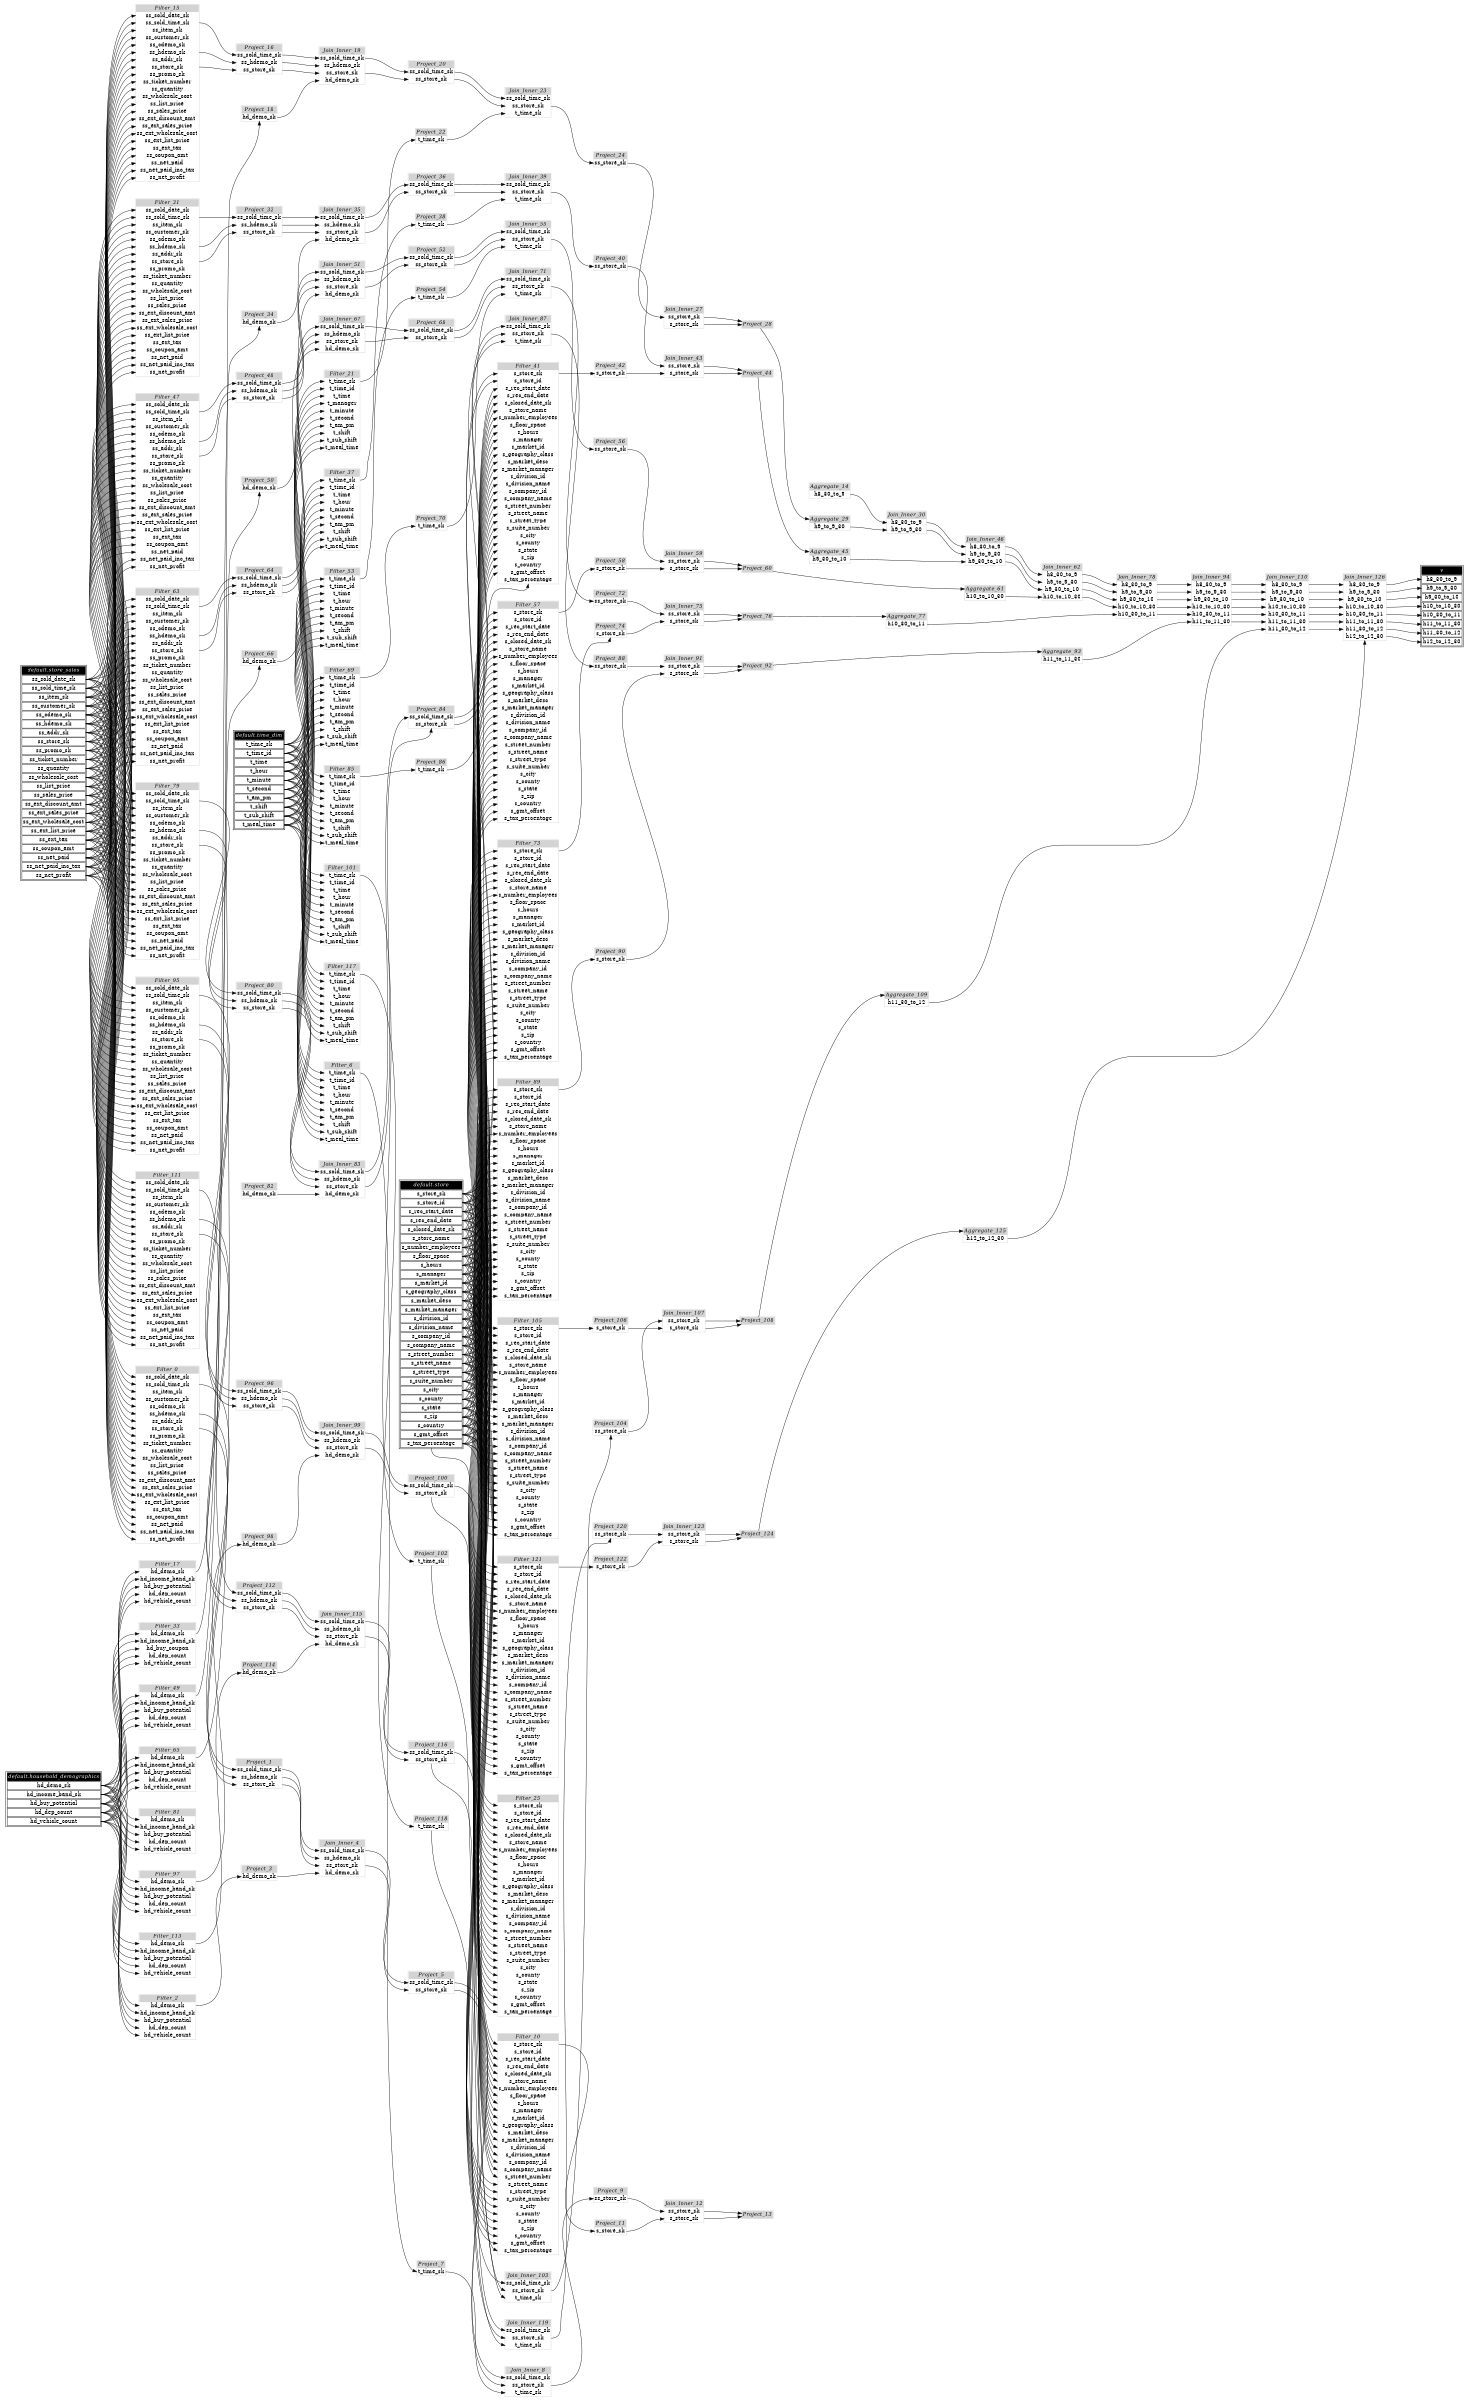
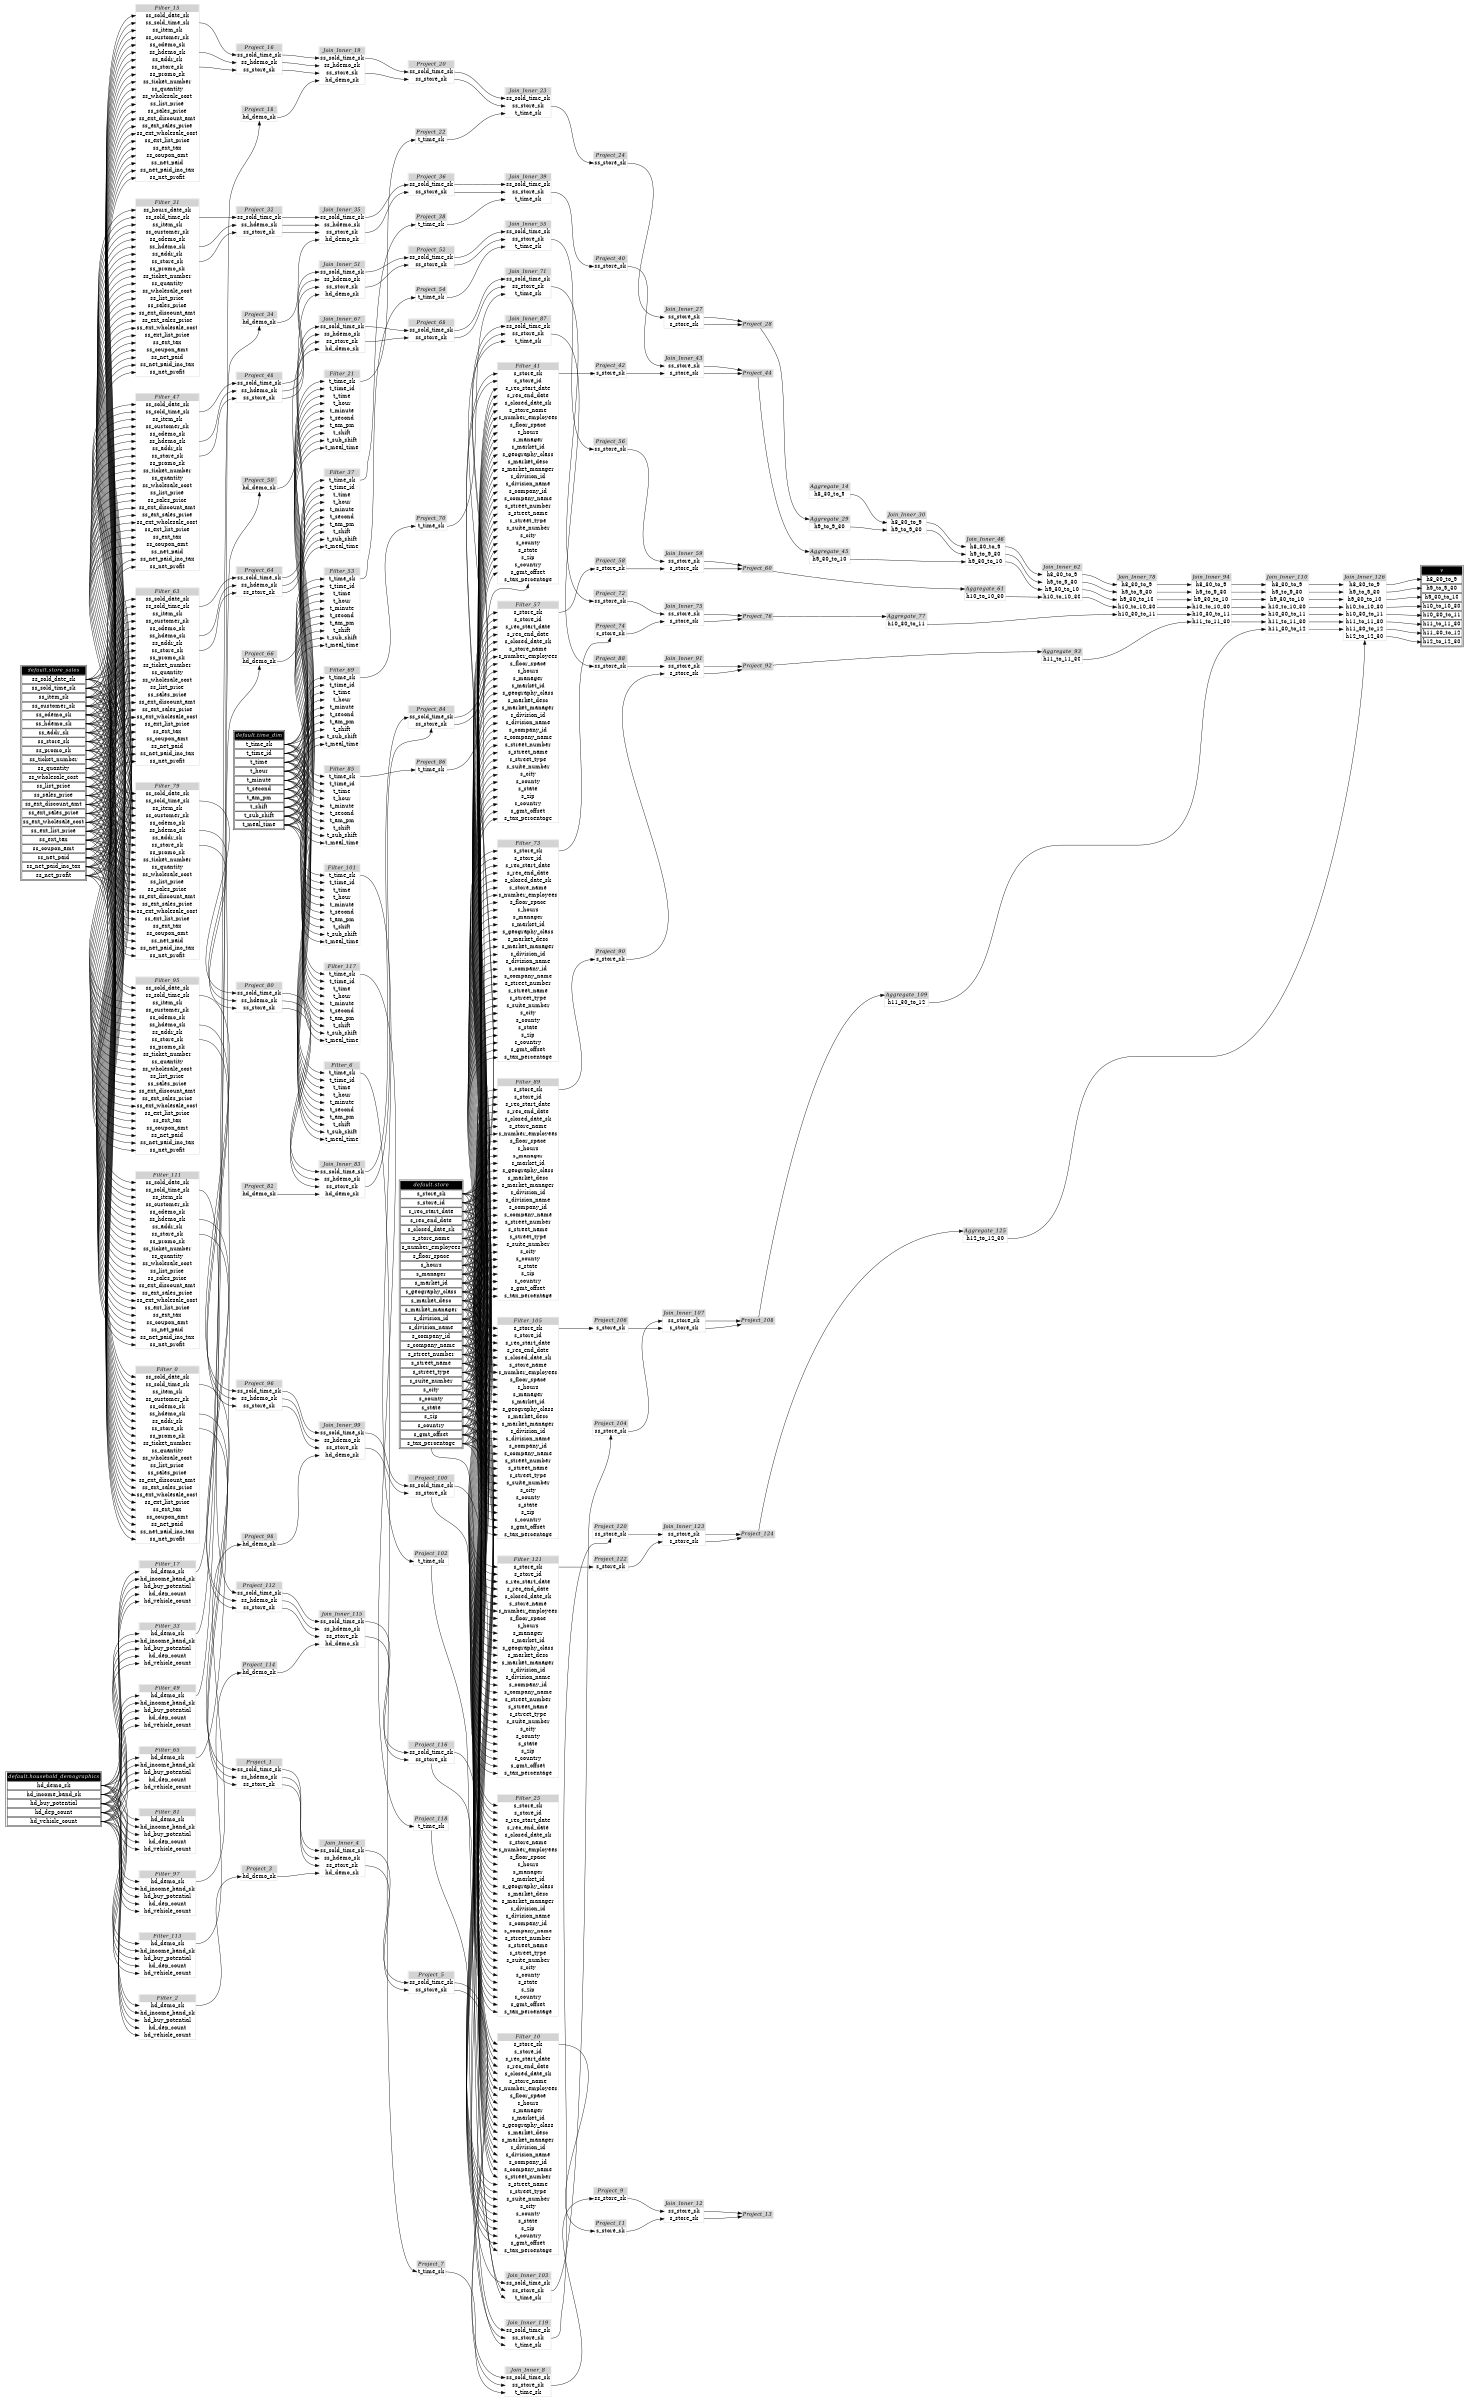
(167, 210) -> (167, 210)
(342, 403) -> (342, 403)
(168, 1648) -> (168, 1648)
